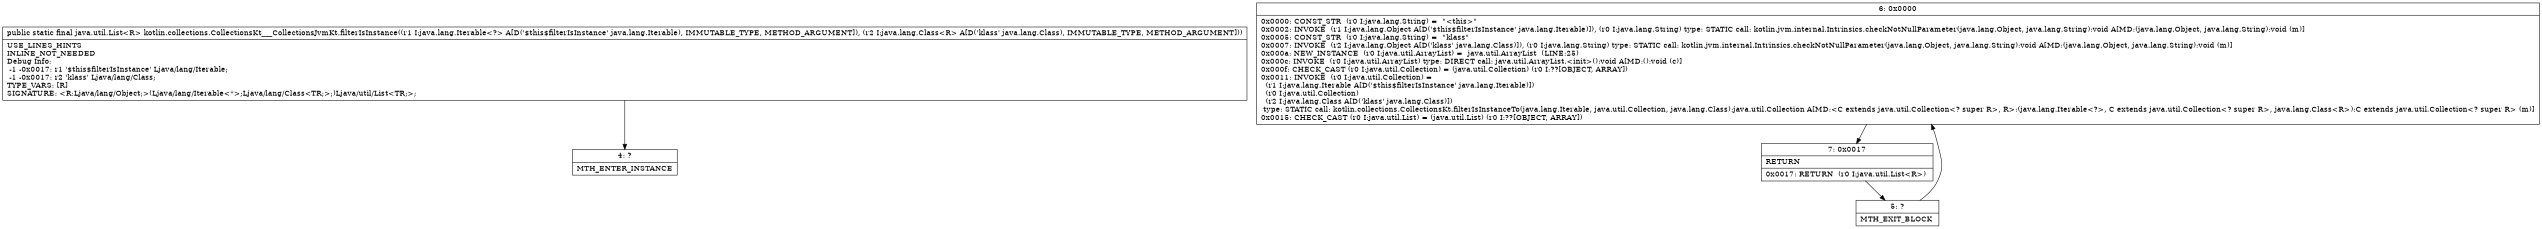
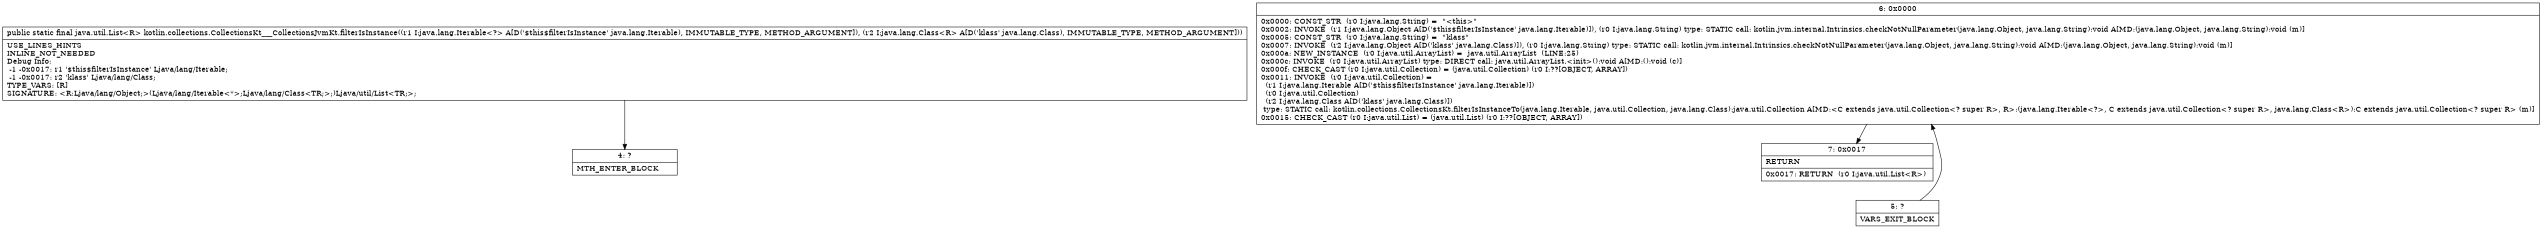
(625, 168) -> (618, 168)
(1873, 189) -> none
(1897, 219) -> (1897, 219)
